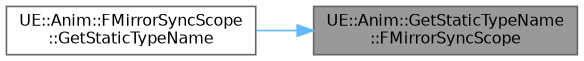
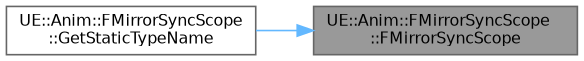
(446, 31) -> (446, 31)
